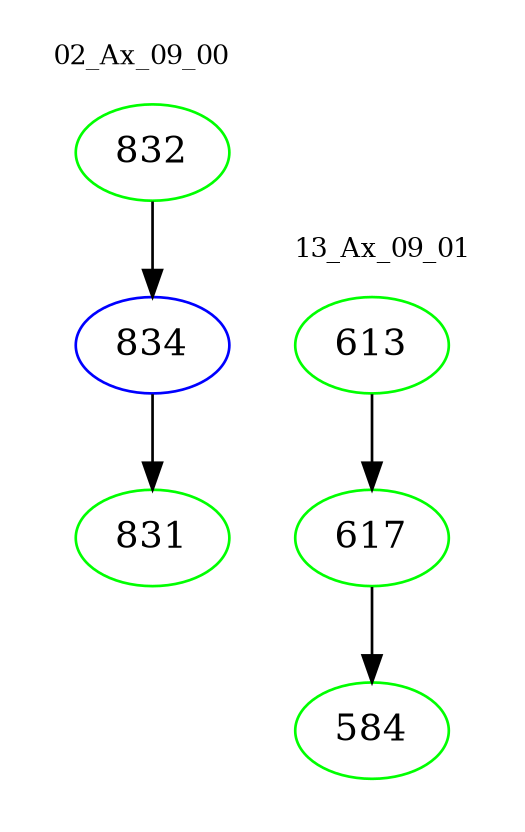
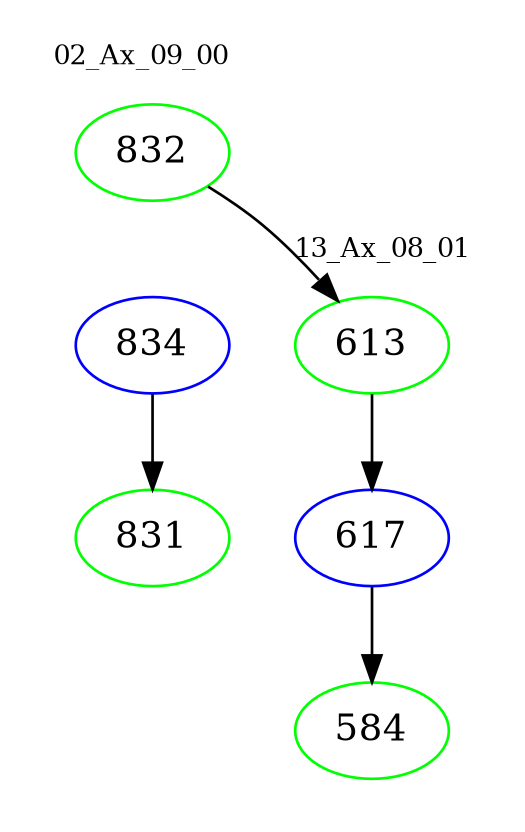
(153, 236) -> (291, 251)
(383, 250) -> (383, 250)
(372, 538) -> (372, 538)
